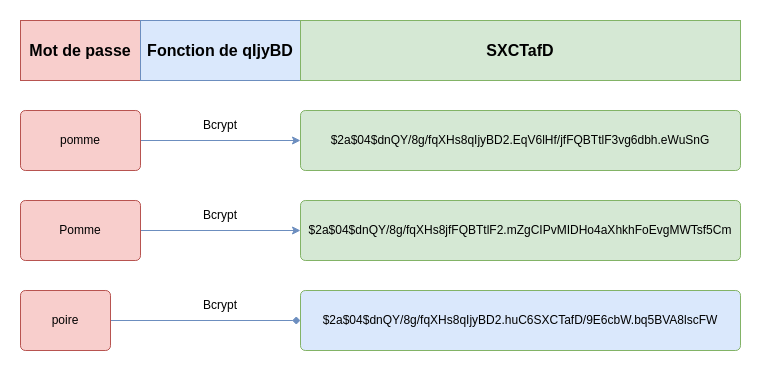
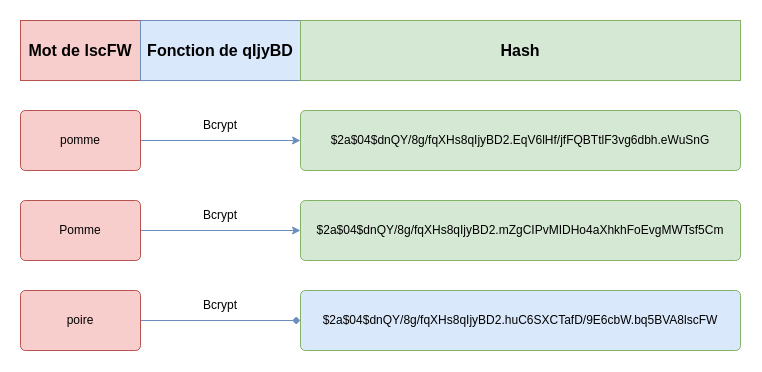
(81, 51) -> (81, 51)
(521, 51) -> (521, 51)
(521, 231) -> (521, 231)
(66, 321) -> (81, 321)
